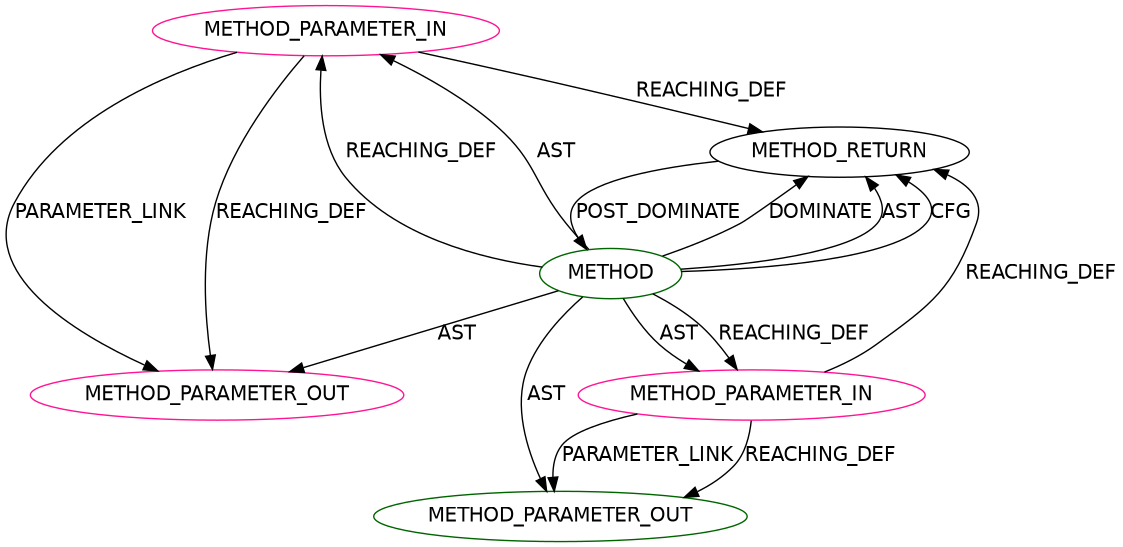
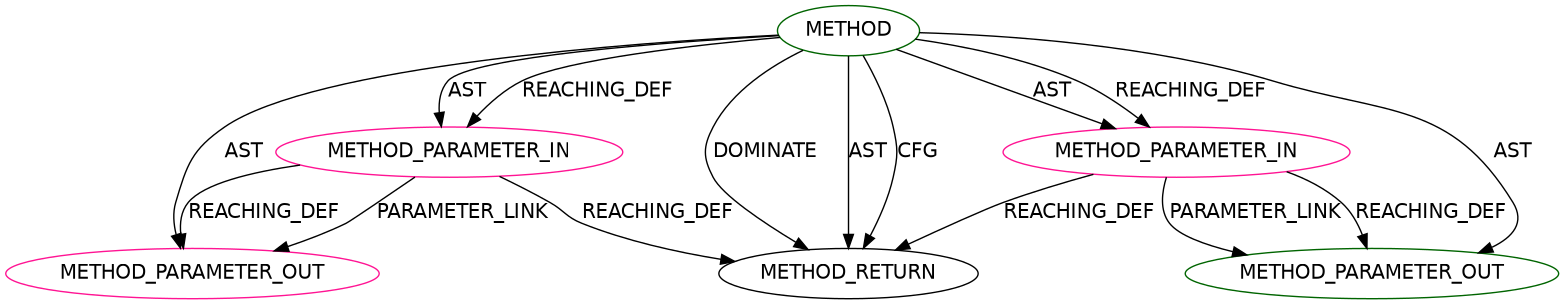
(626, 178) -> none
